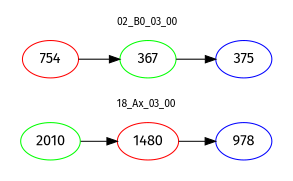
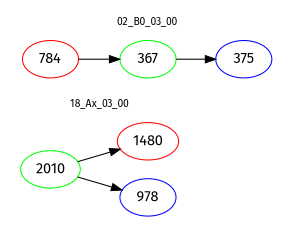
(50, 59) -> (50, 59)
(192, 141) -> (95, 182)
